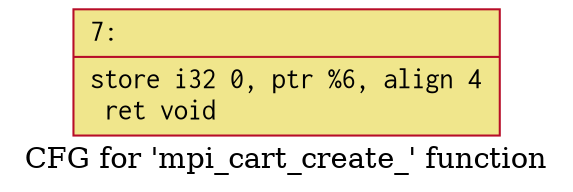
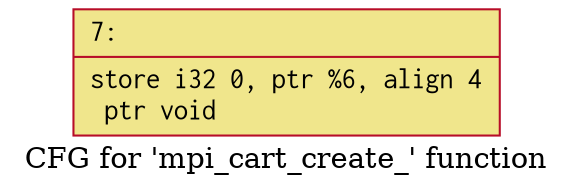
(153, 111) -> (153, 111)
